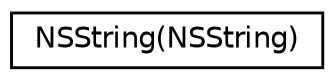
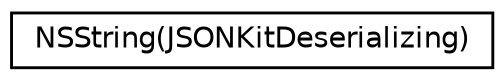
(167, 40) -> (252, 40)
